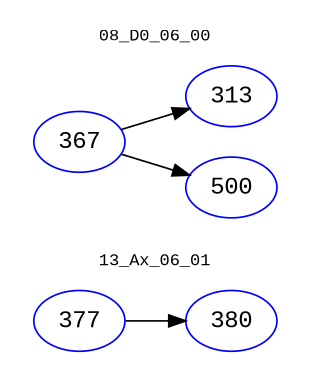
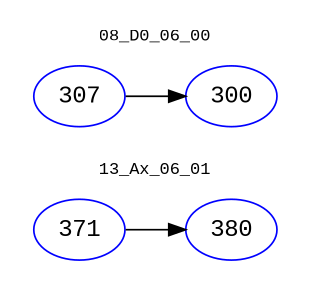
(231, 96) -> none
(79, 142) -> (79, 96)
(231, 187) -> (231, 96)
(79, 321) -> (79, 230)
